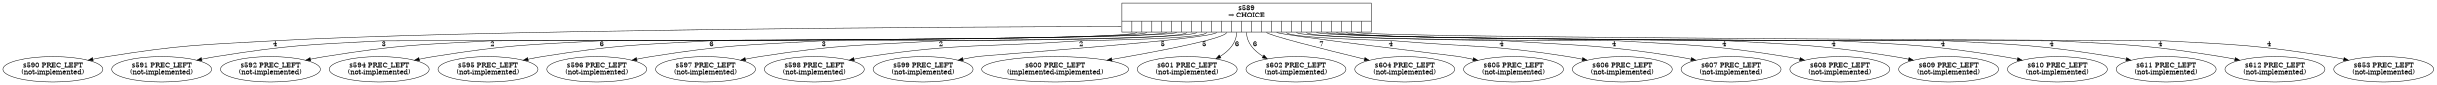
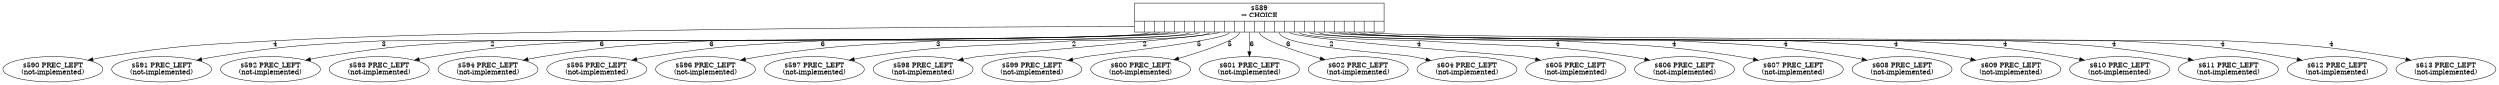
(1322, 44) -> (1332, 44)
none -> (379, 69)
(1055, 69) -> (1141, 69)
(2384, 69) -> (2446, 69)
